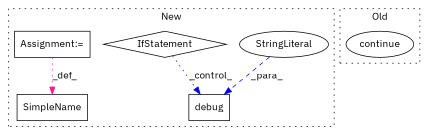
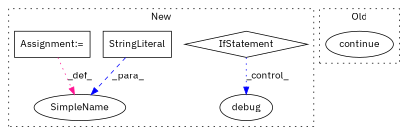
(284, 44) -> (137, 44)
(250, 73) -> (111, 73)
(52, 108) -> (80, 108)
(209, 108) -> (246, 108)
